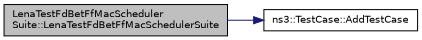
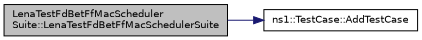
(341, 20) -> (341, 20)
